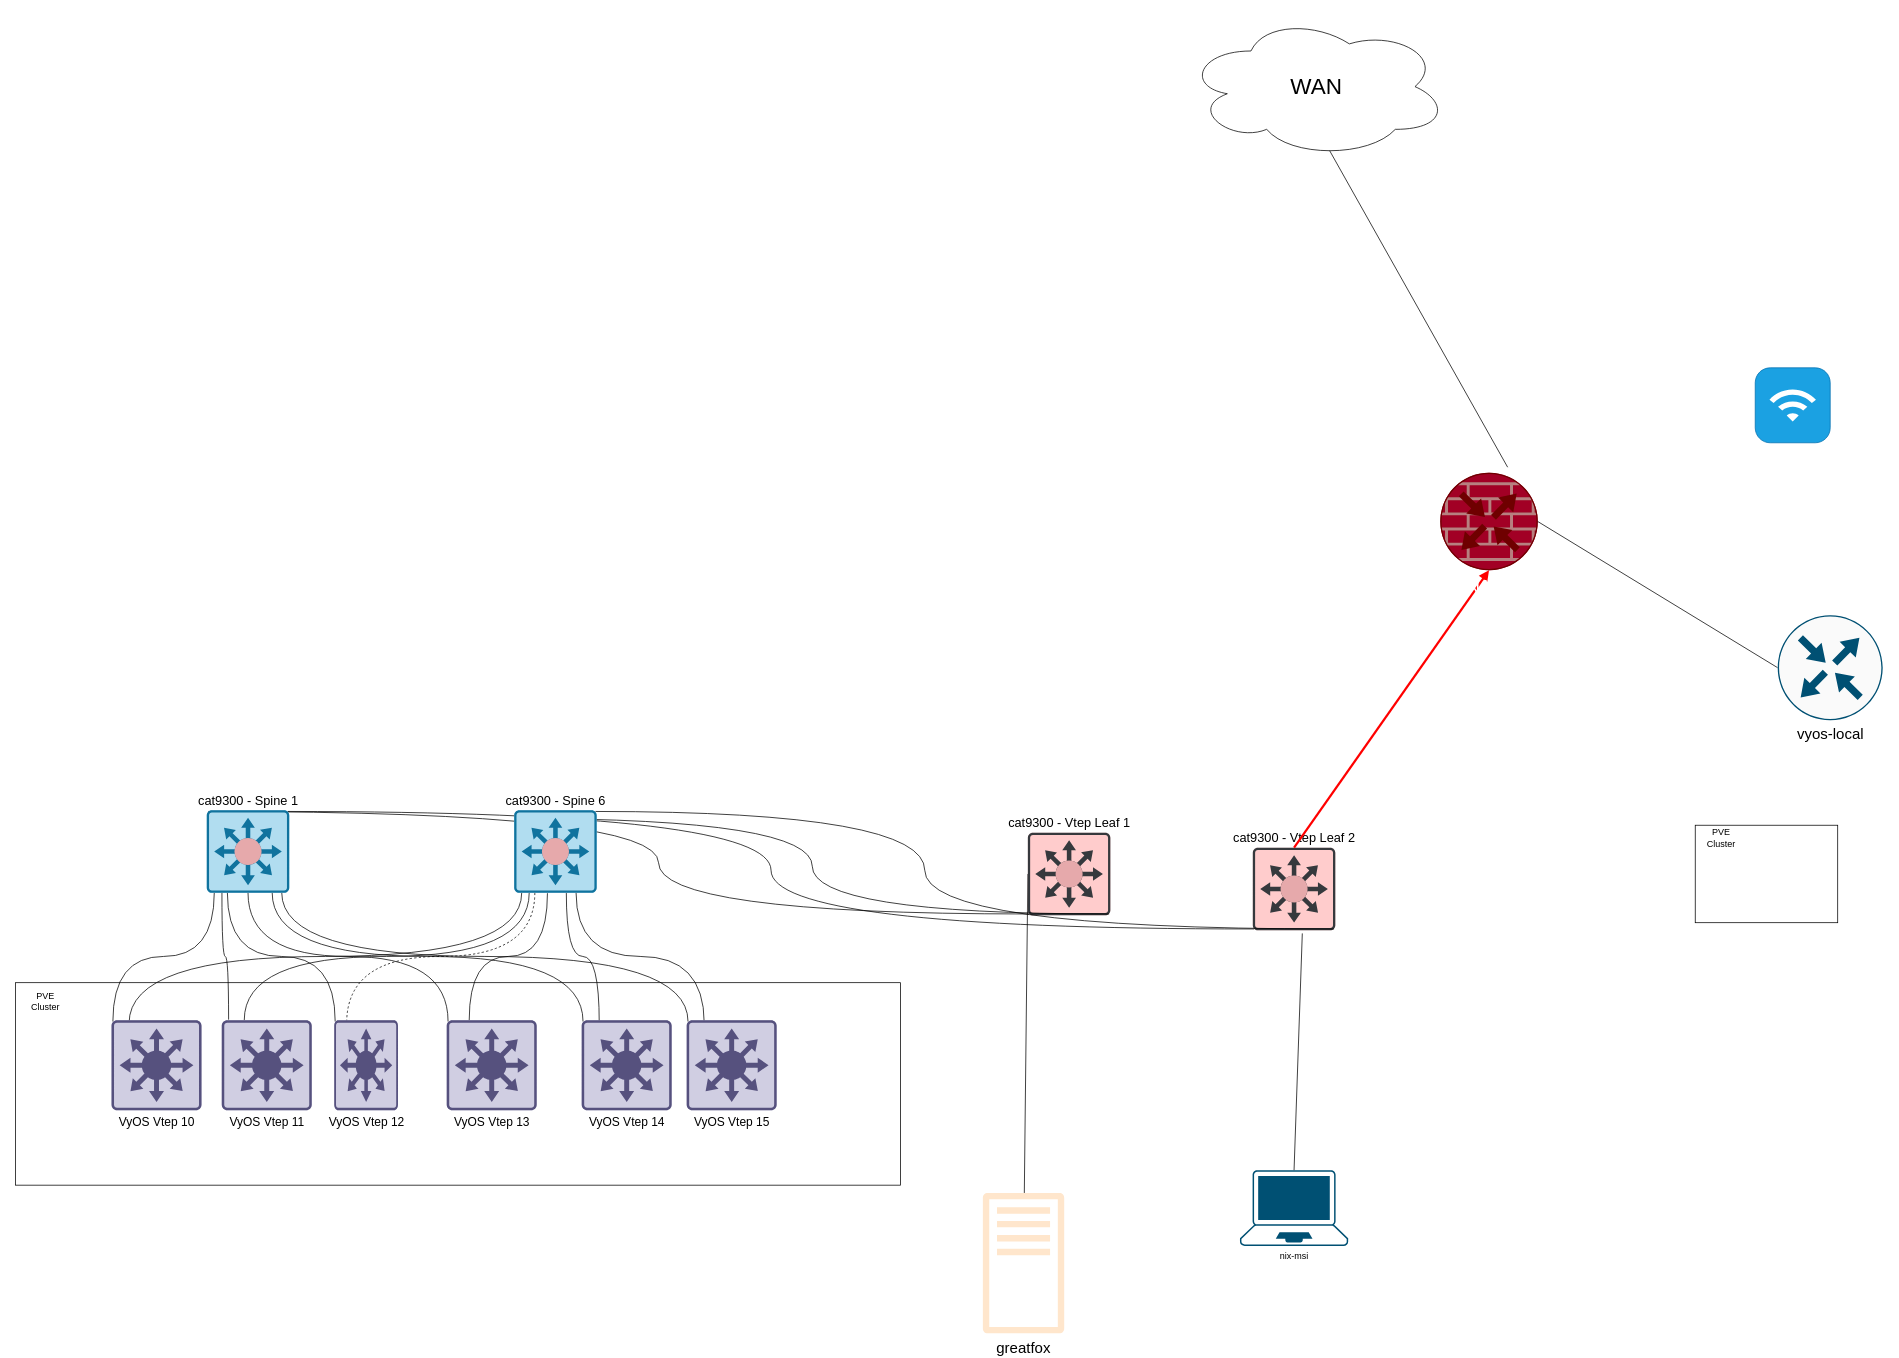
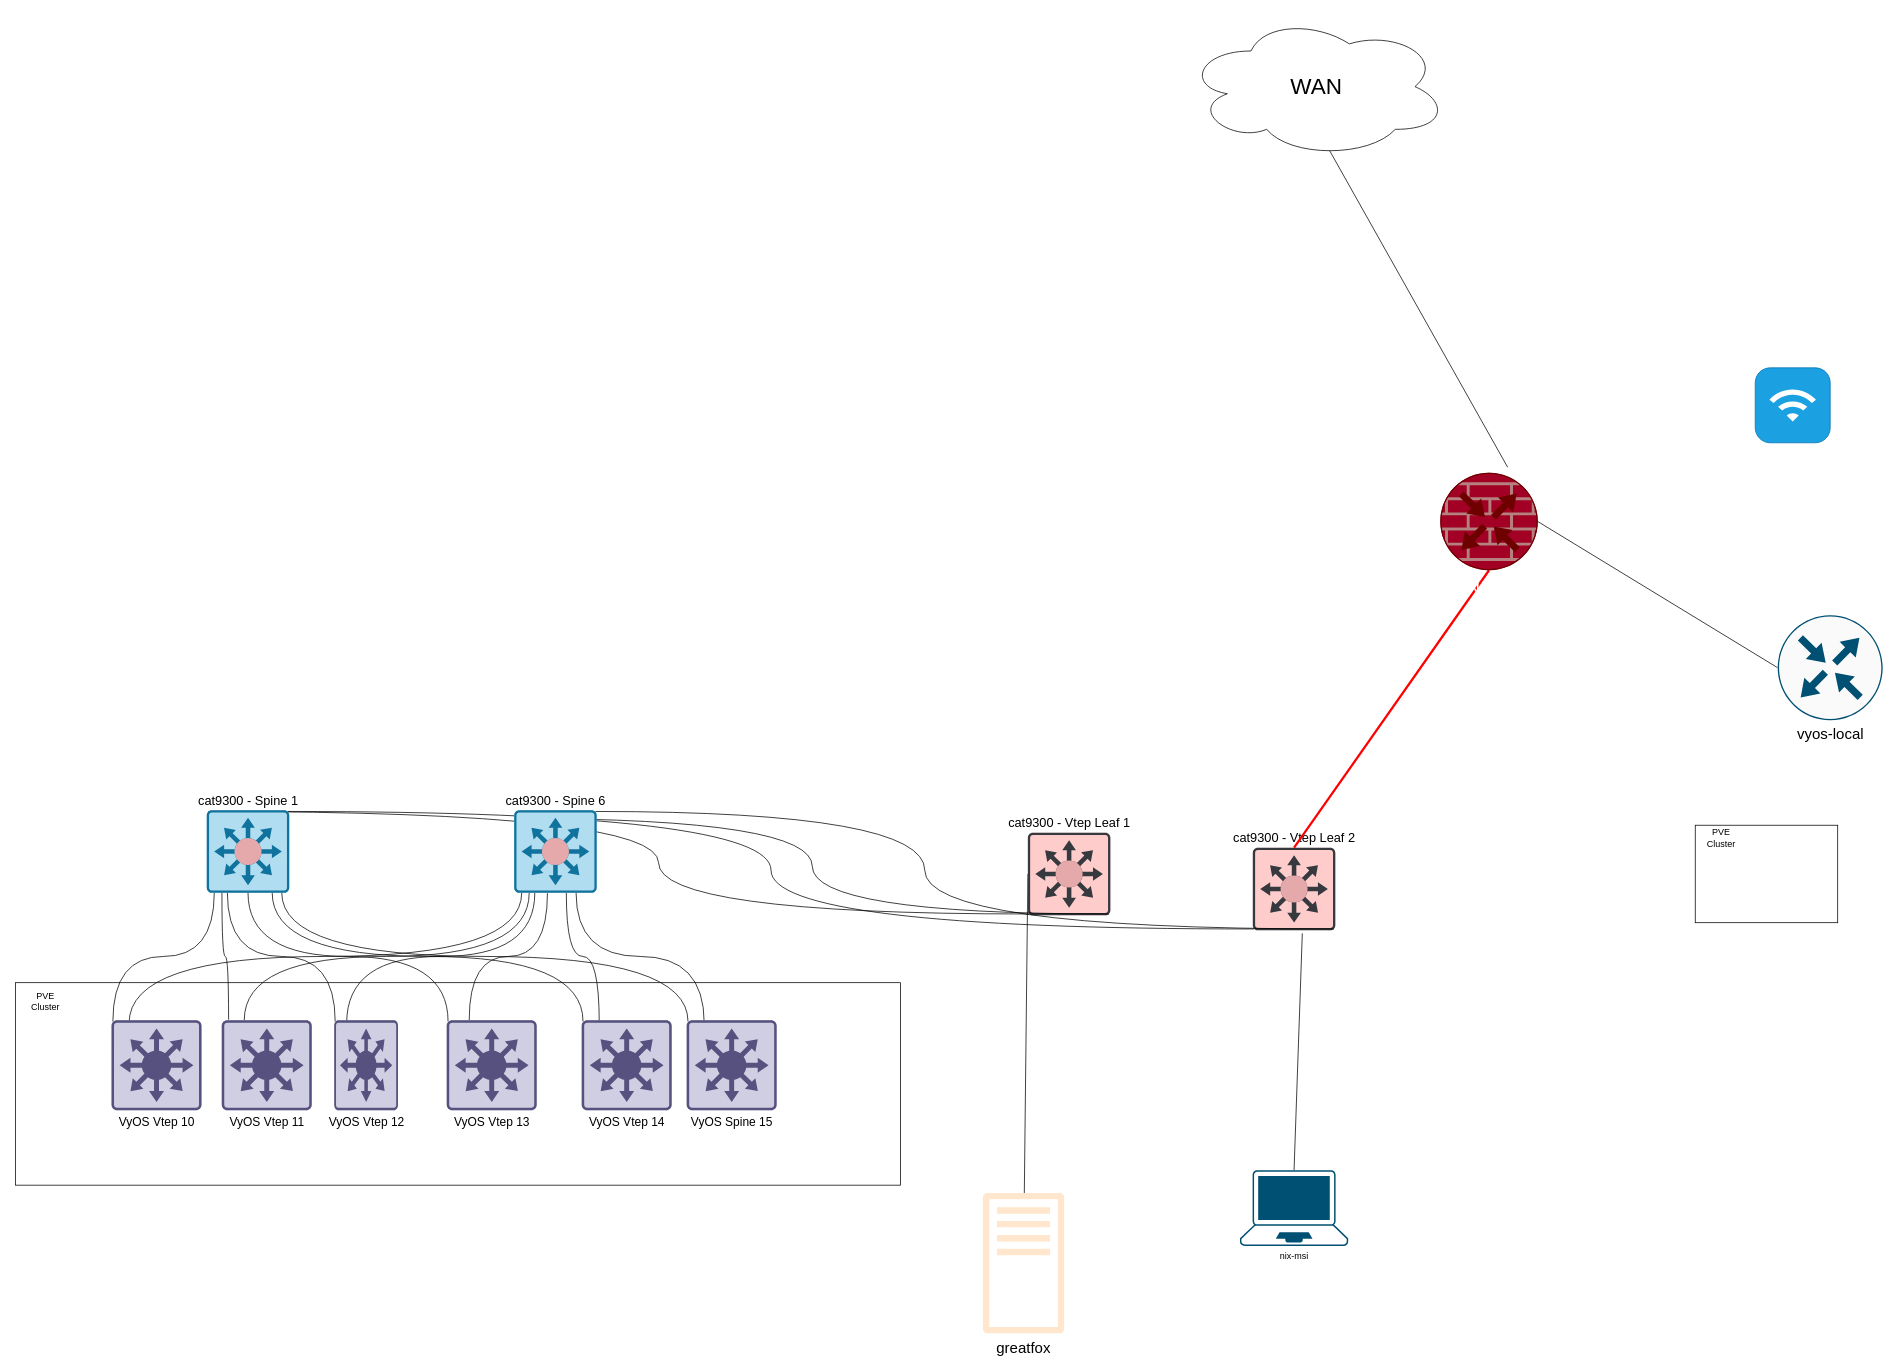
(1483, 580) -> (1485, 576)
(372, 972) -> (372, 972)
(732, 1123) -> (732, 1123)
